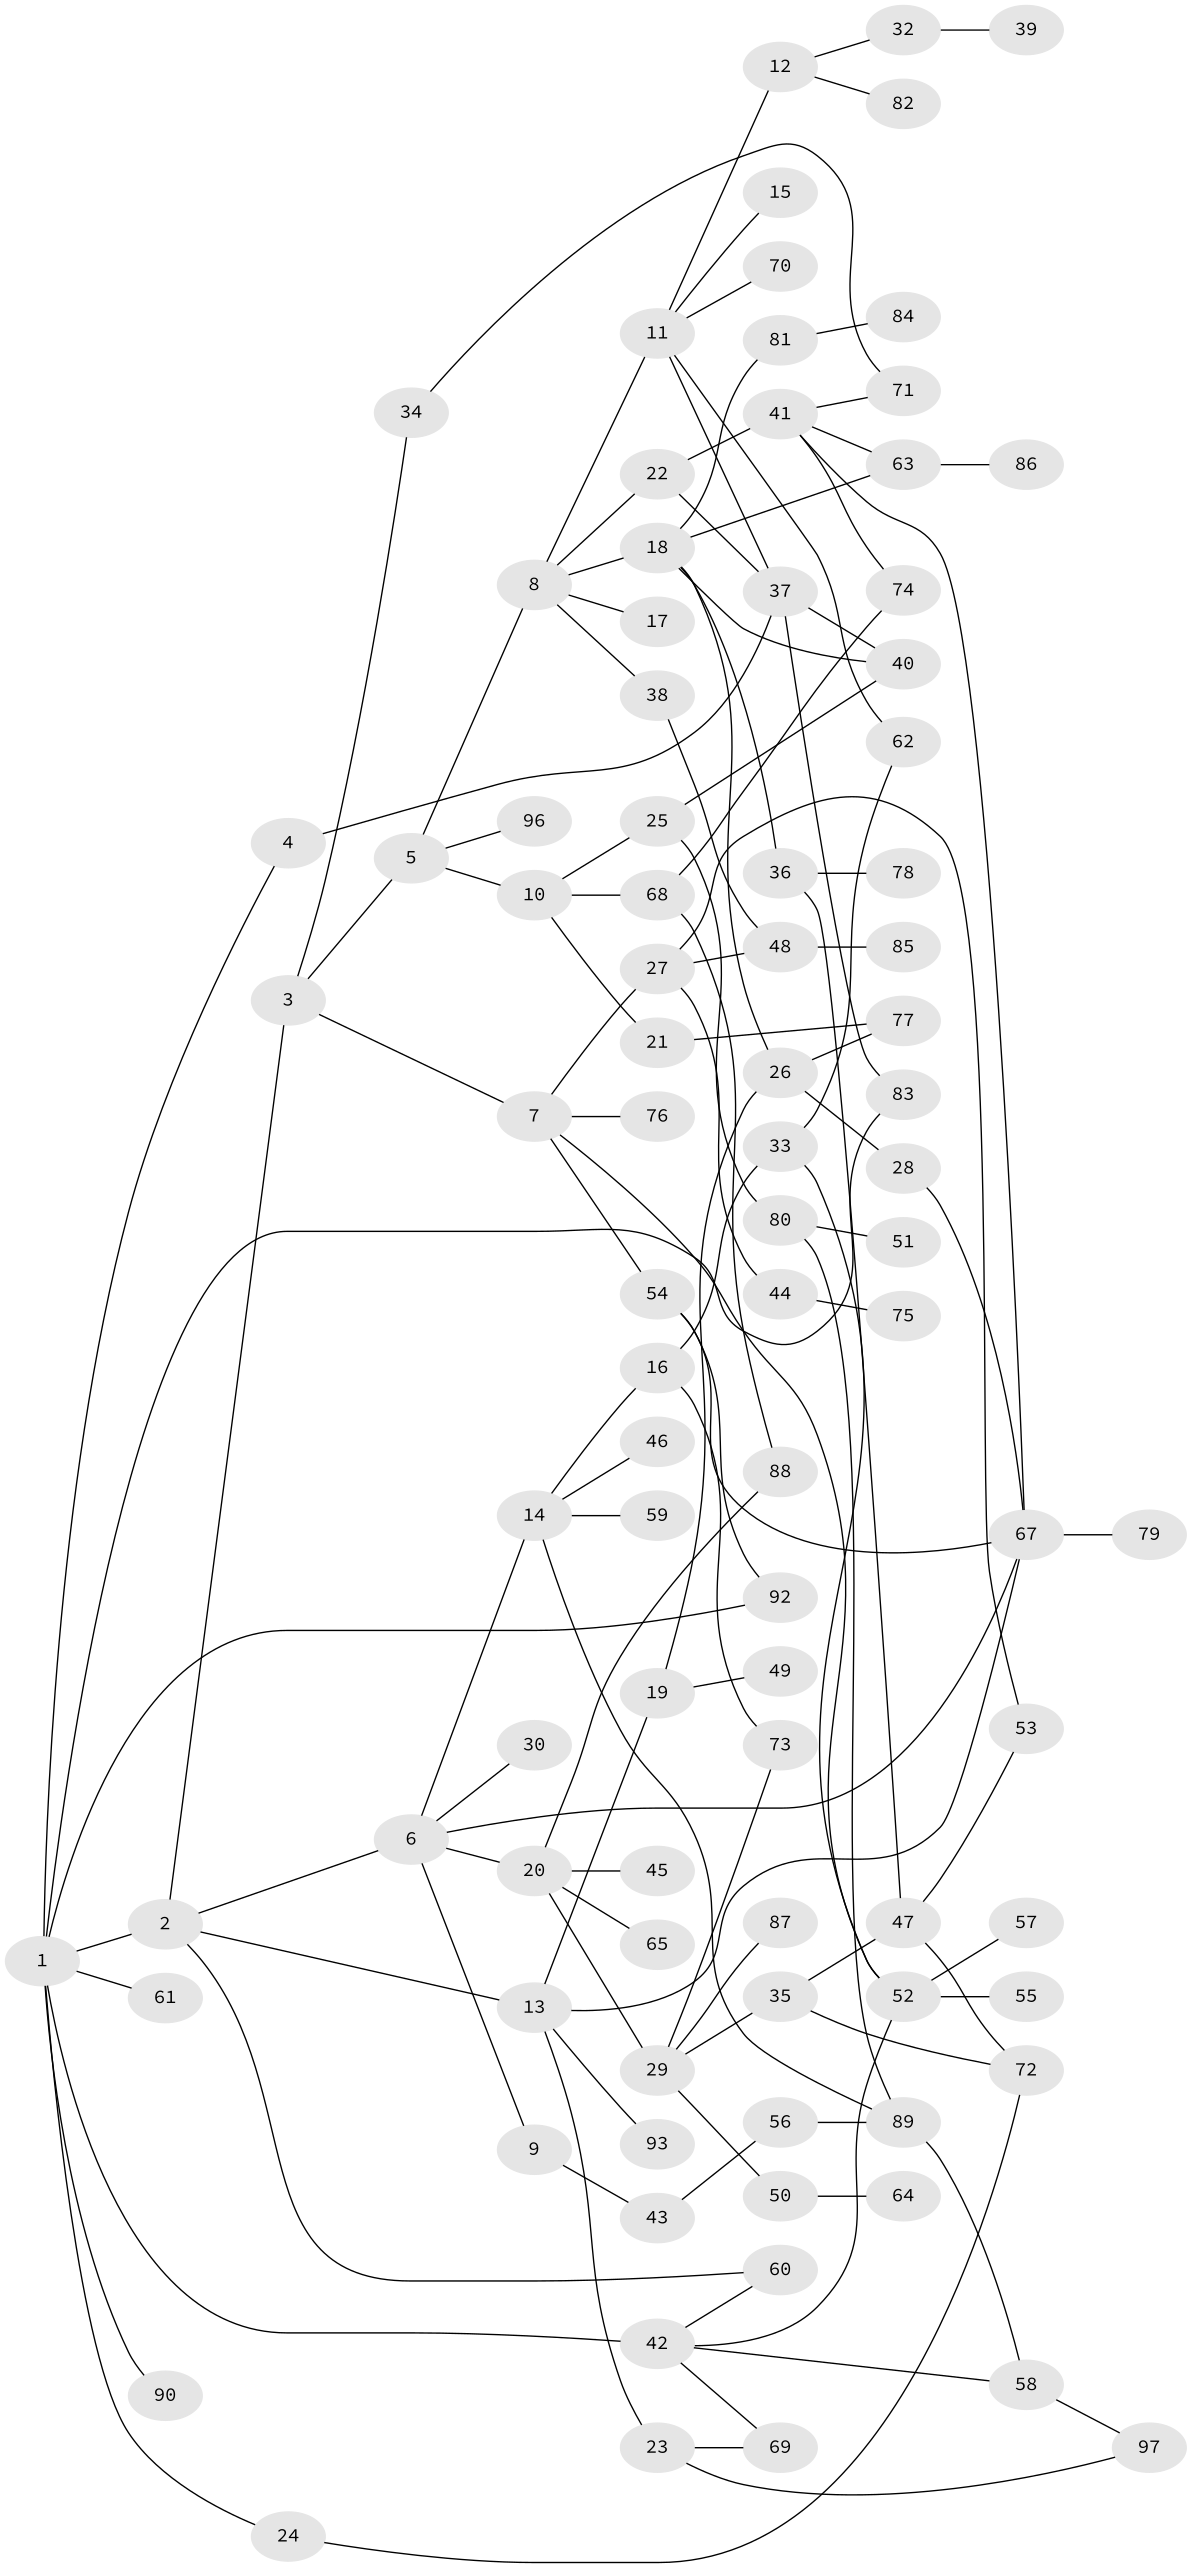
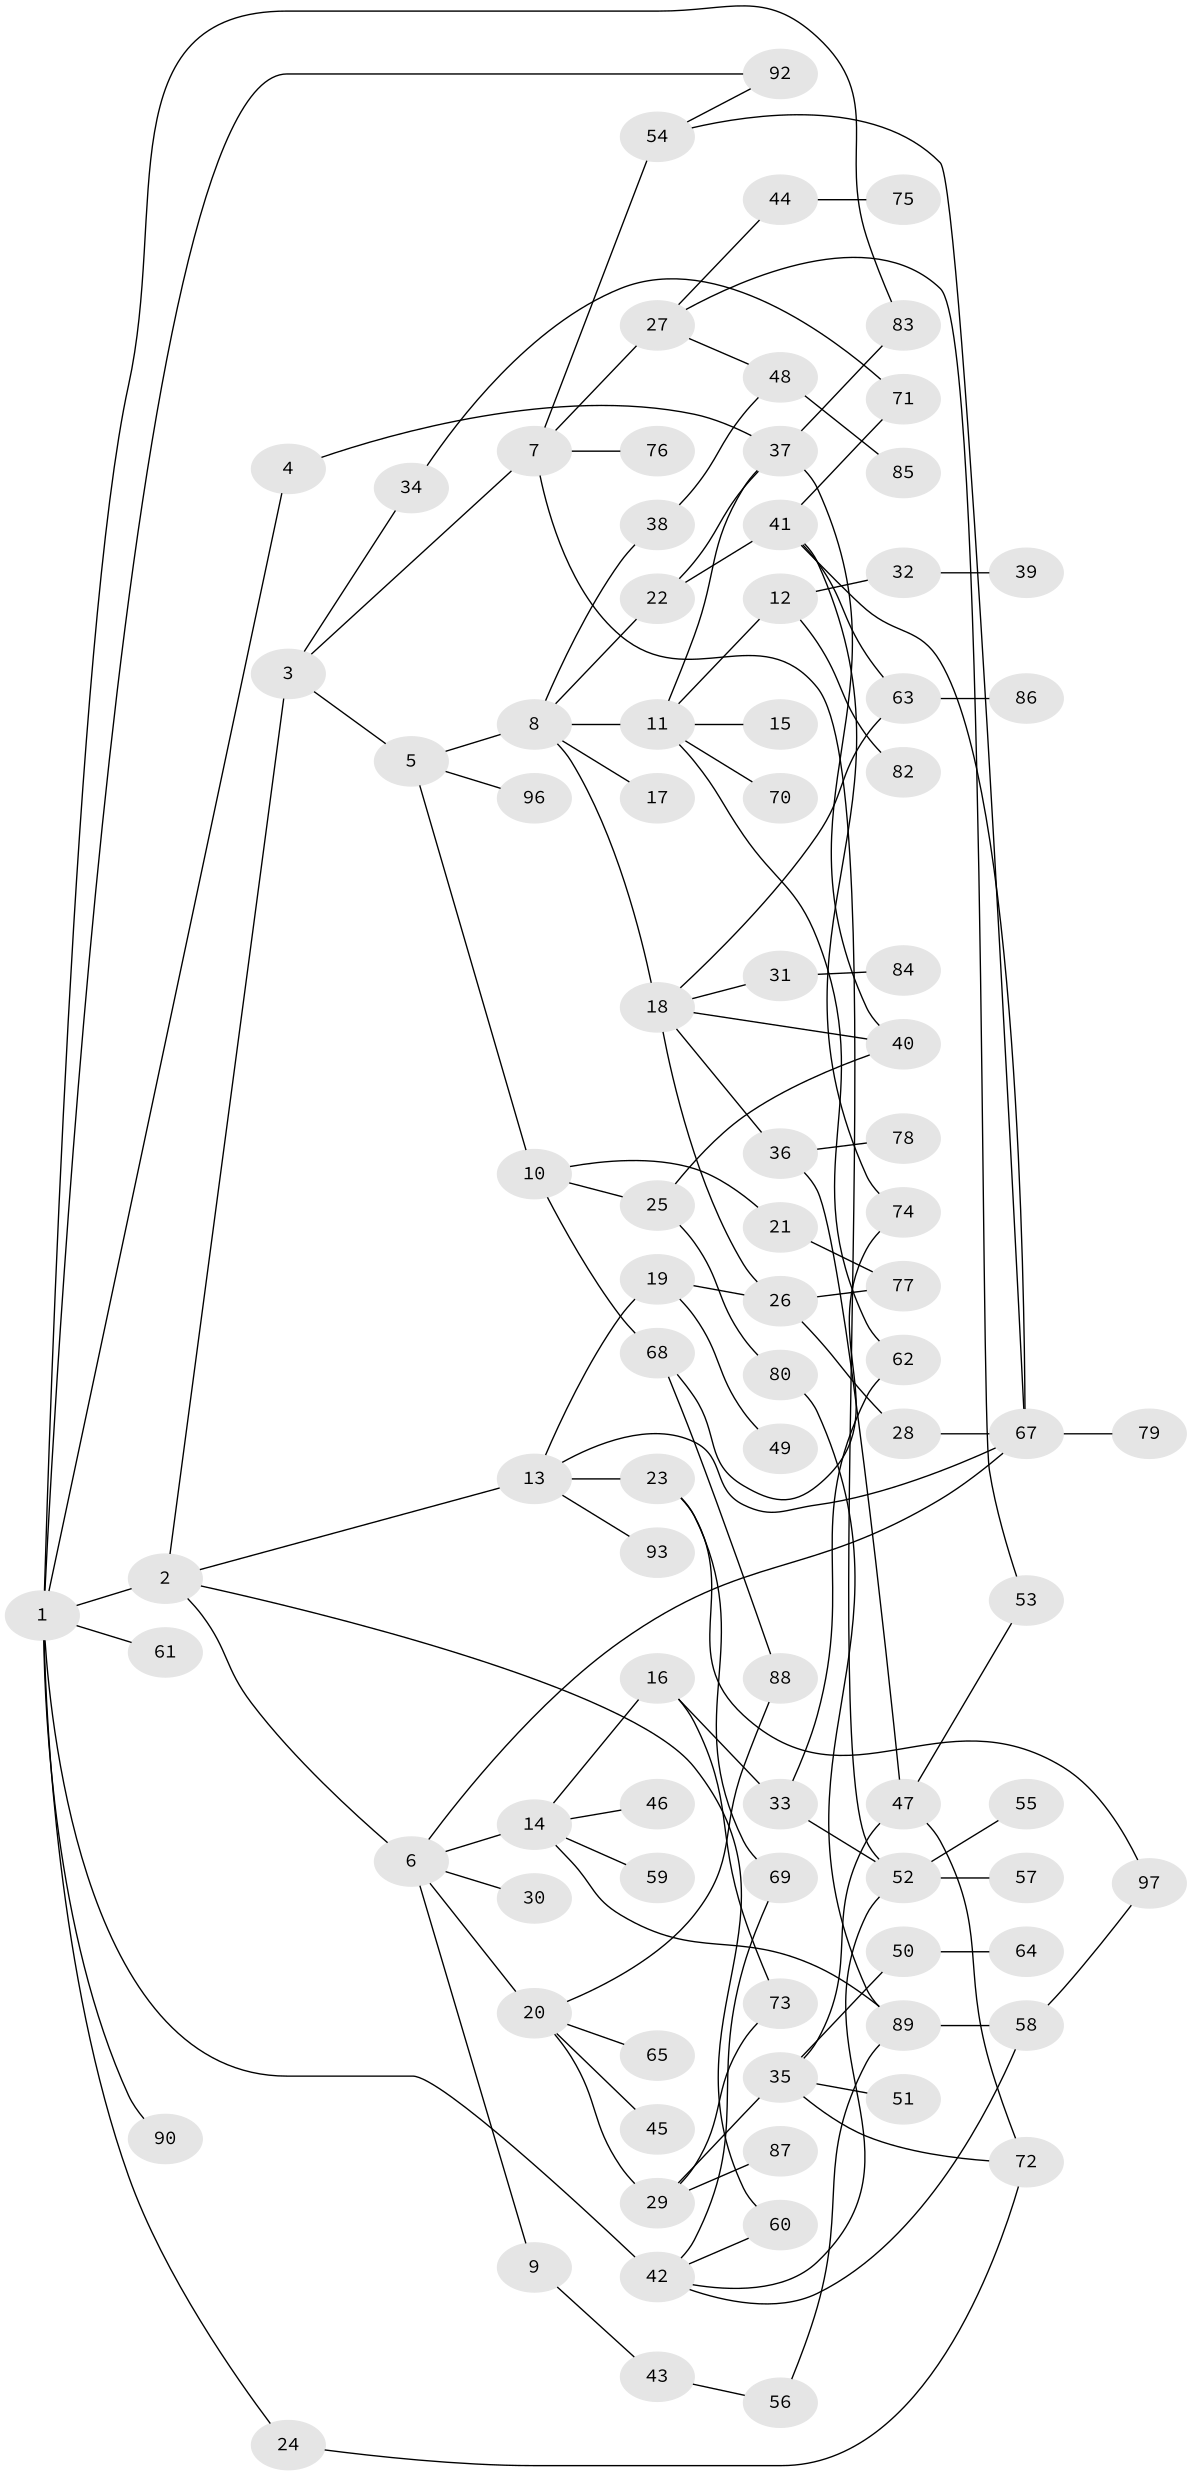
(780, 340) -> (780, 976)
(842, 1231) -> (842, 2088)
(719, 2133) -> (838, 2019)
